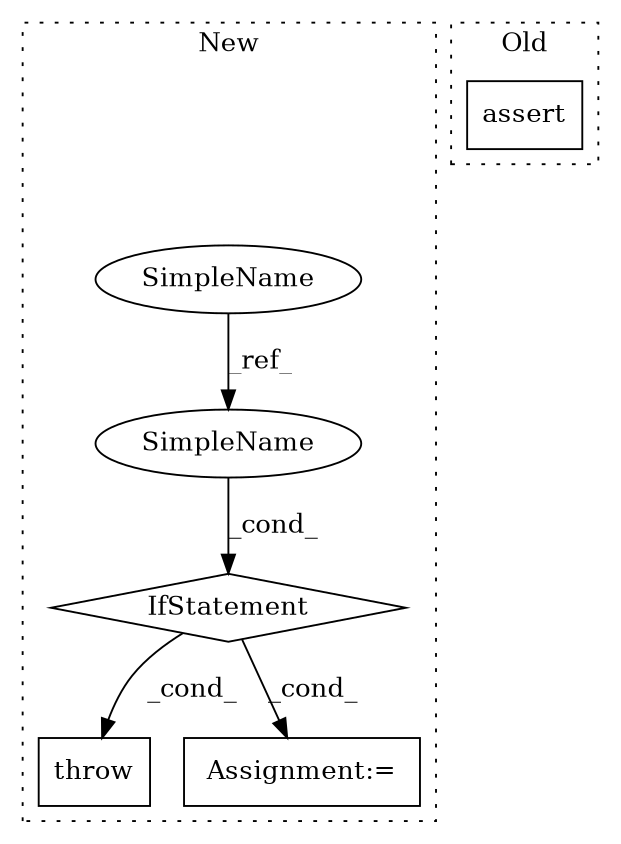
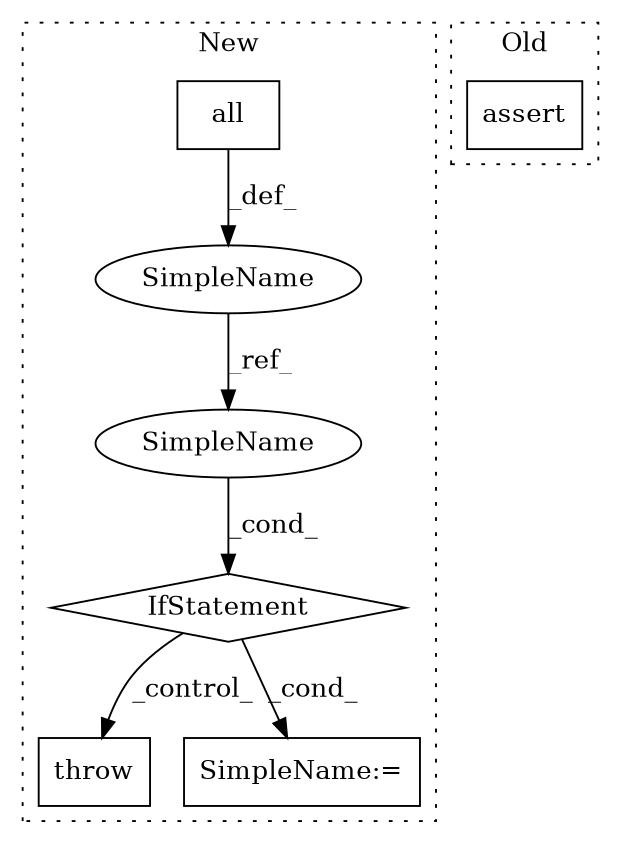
none -> (228, 115)
(193, 690) -> (193, 690)
(302, 772) -> (302, 772)
